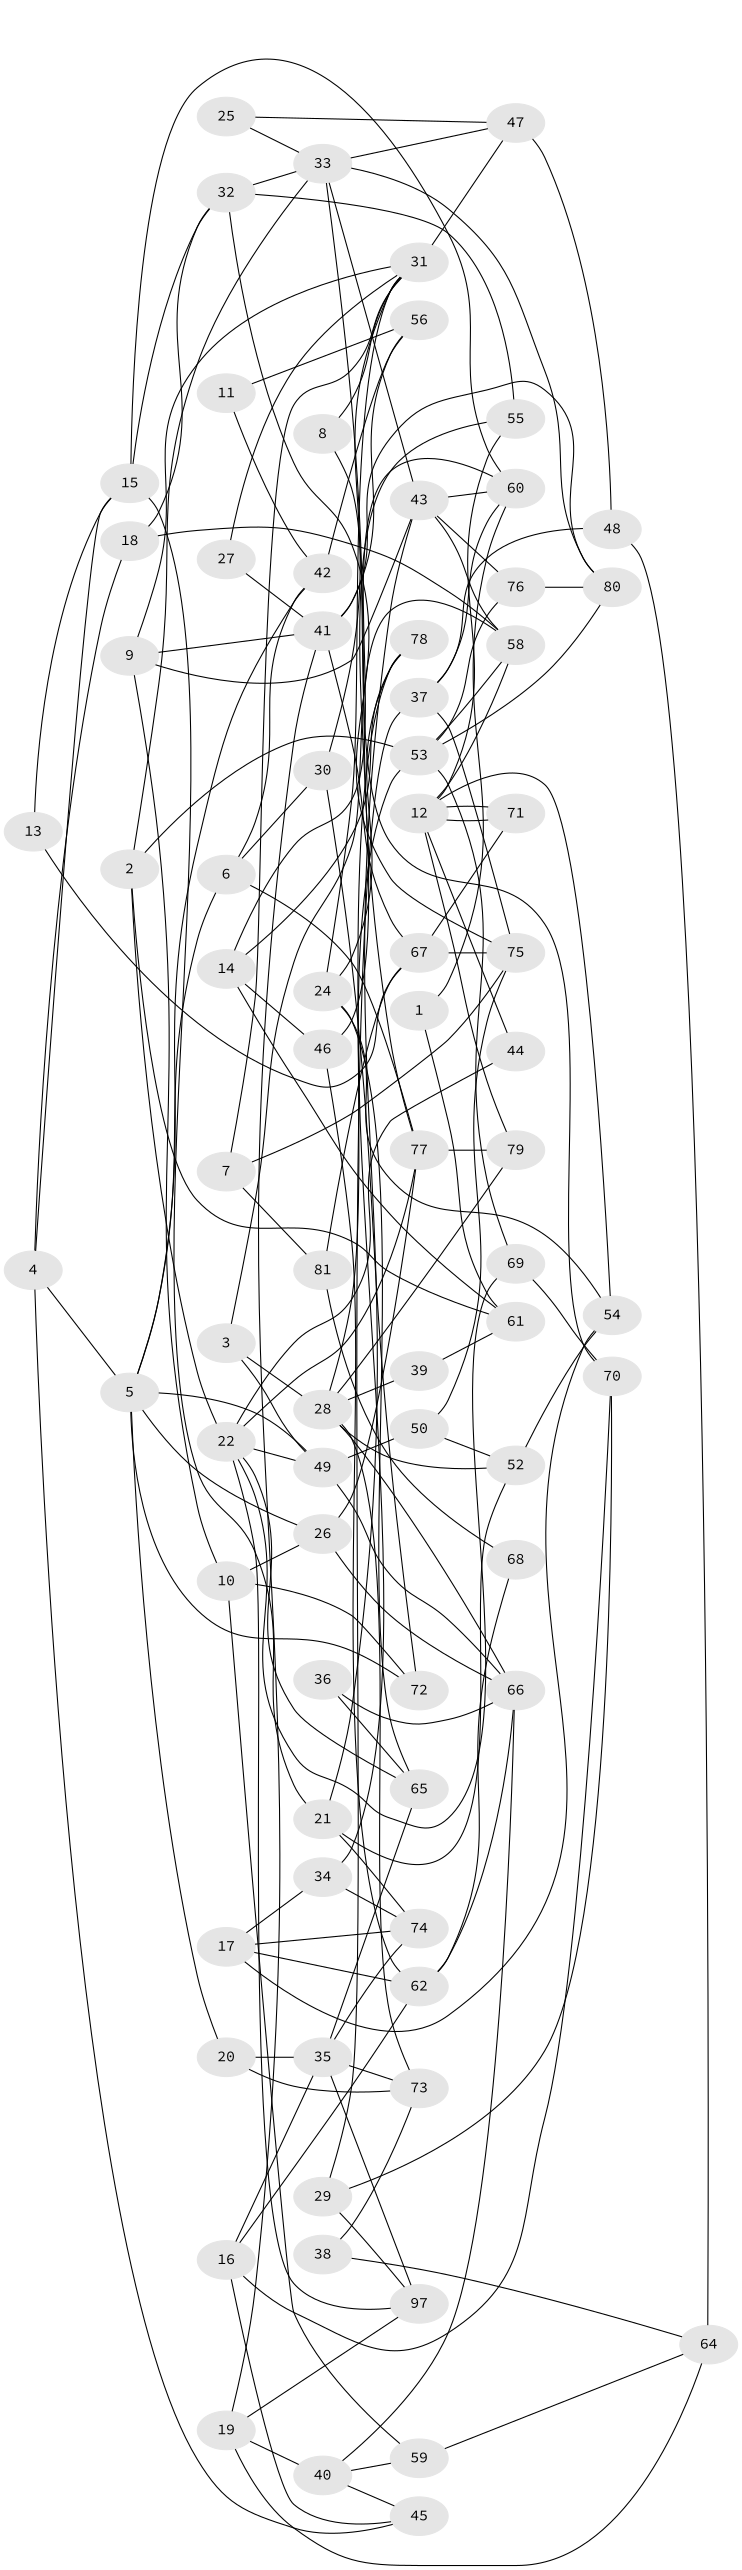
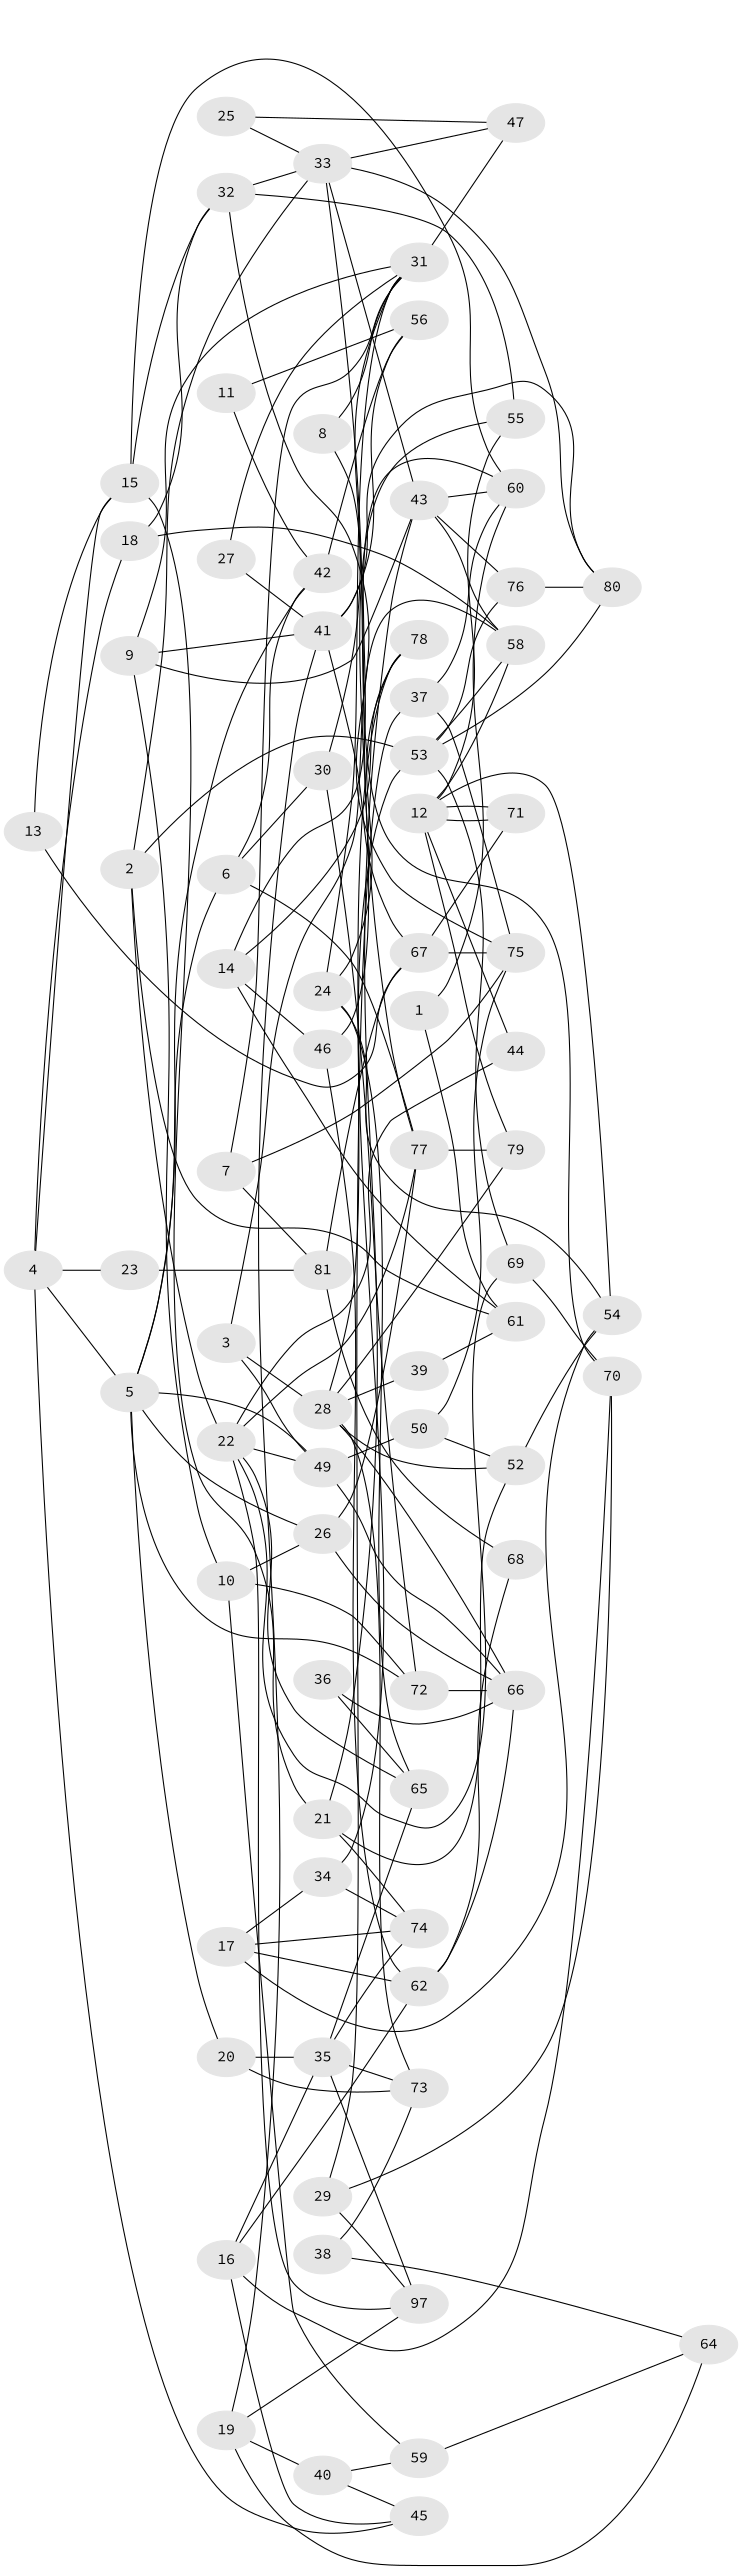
(612, 529) -> none
none -> (130, 1270)
(489, 2127) -> (468, 1691)
